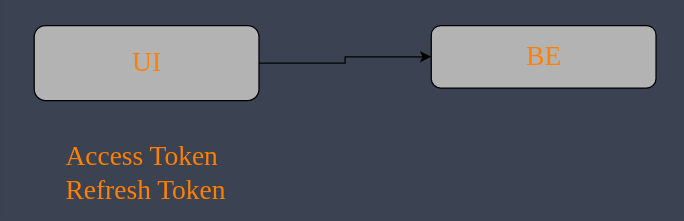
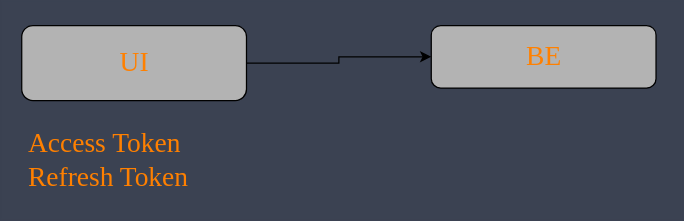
(146, 63) -> (134, 63)
(184, 173) -> (146, 161)
